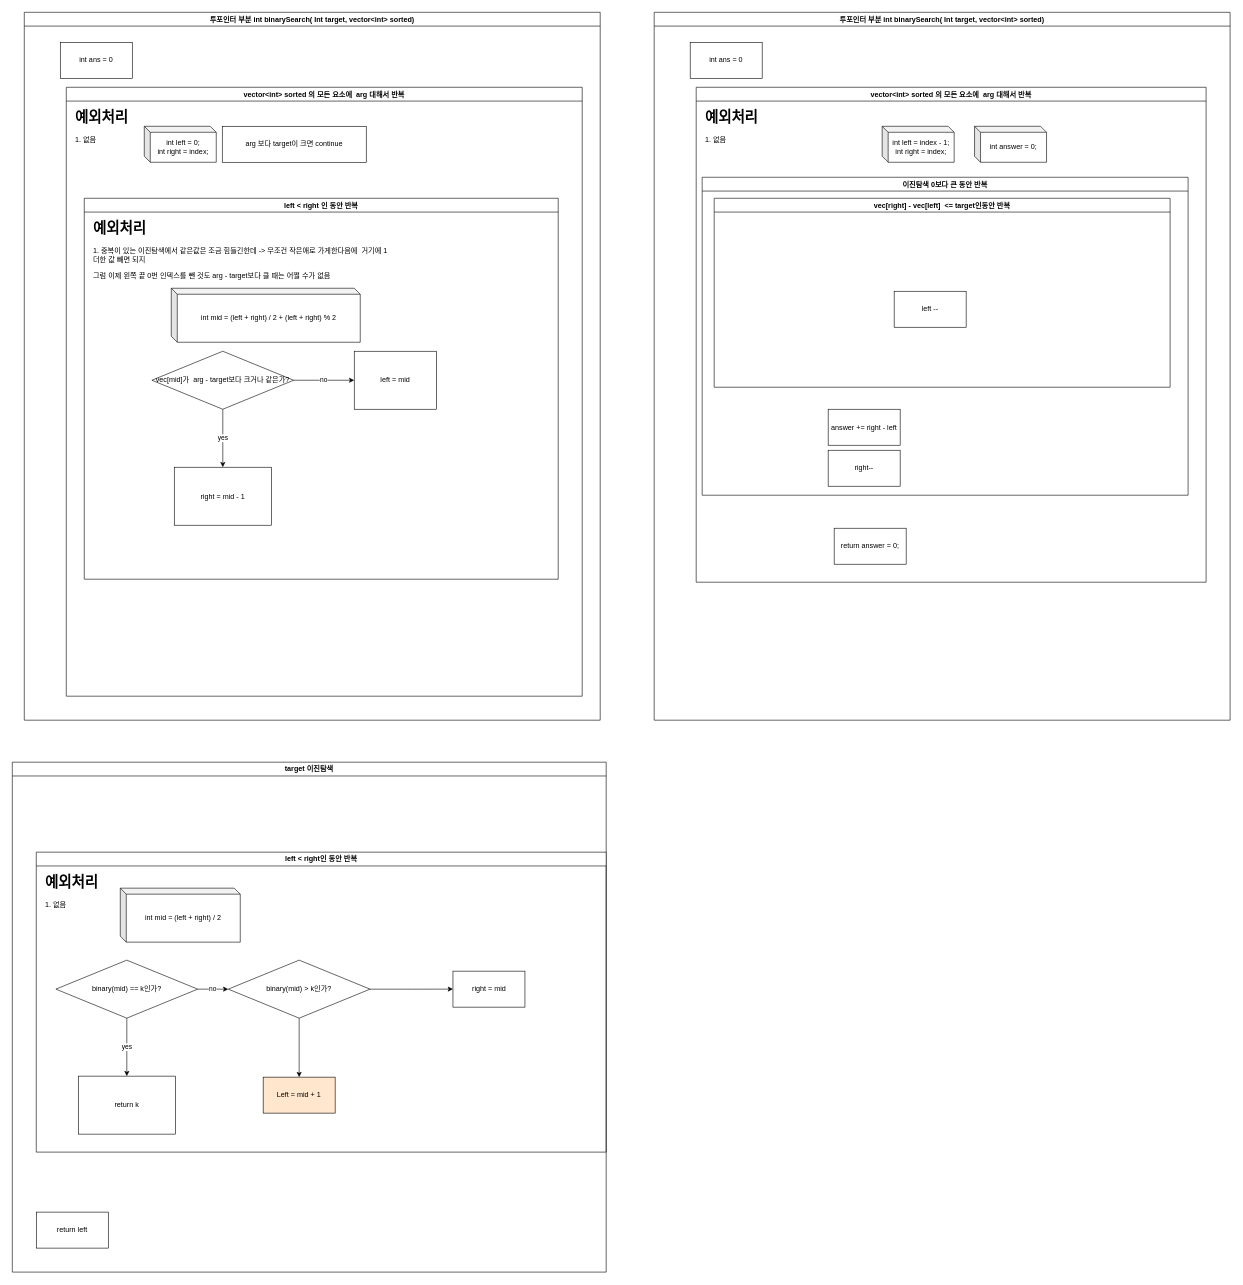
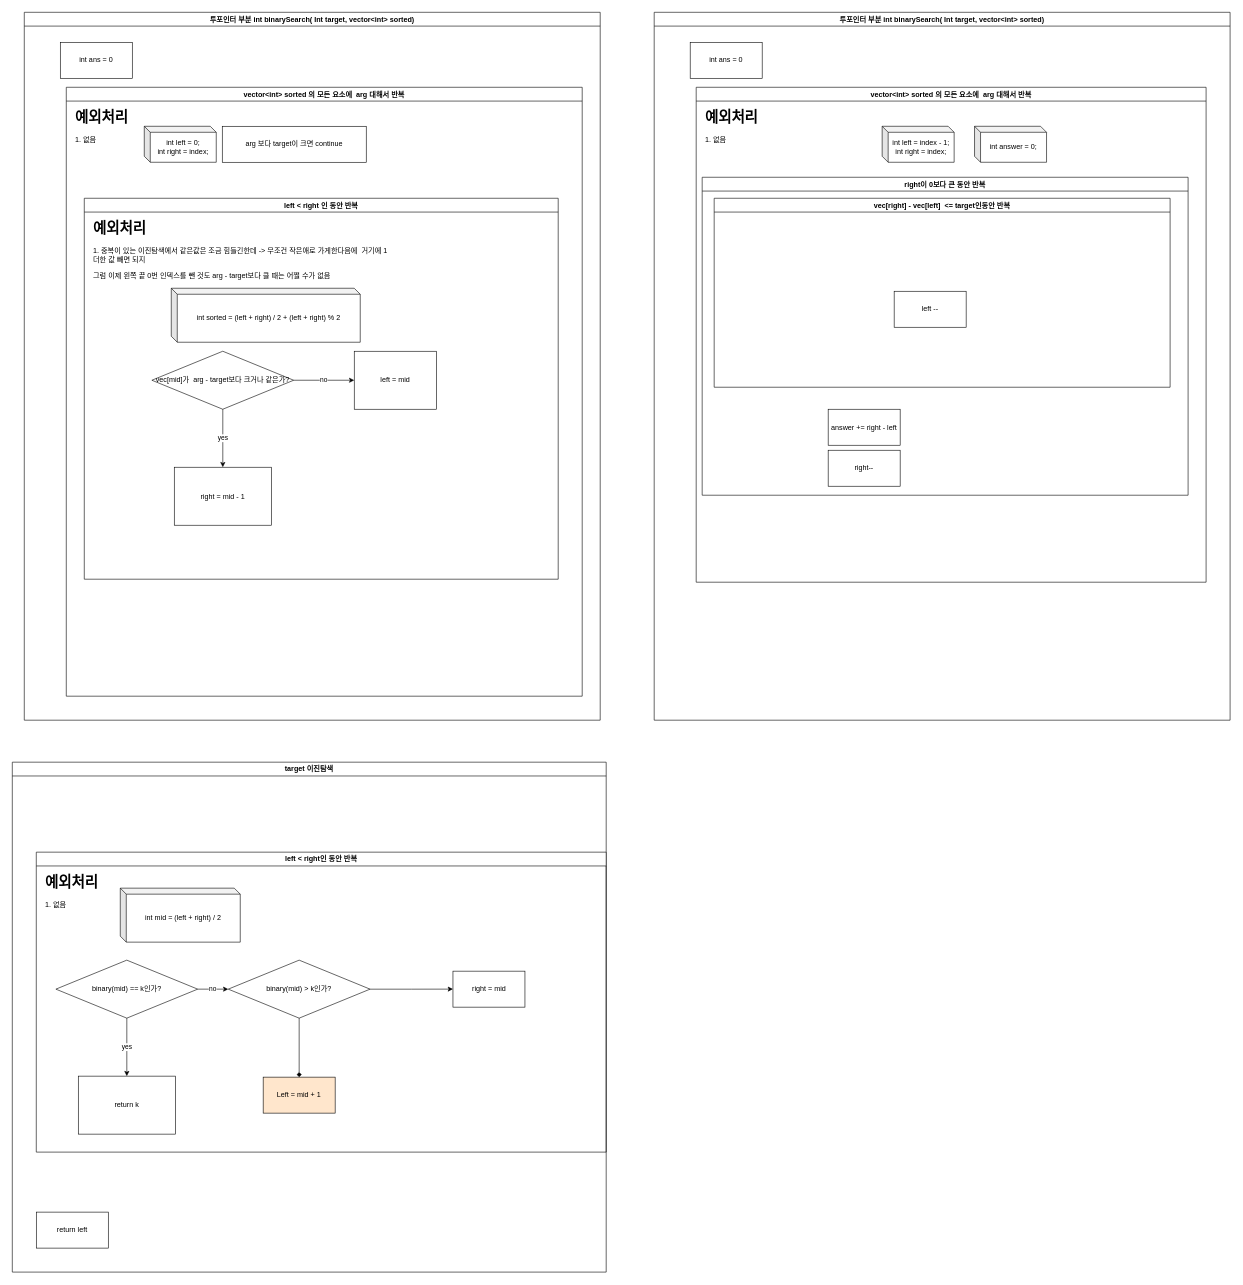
(945, 185) -> (945, 185)
(269, 318) -> (269, 318)
(870, 546) -> none
(299, 1071) -> (299, 1071)
